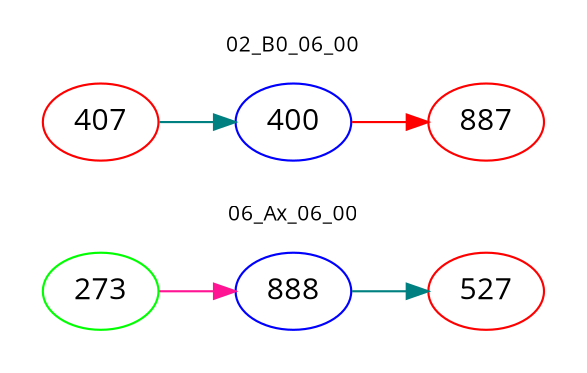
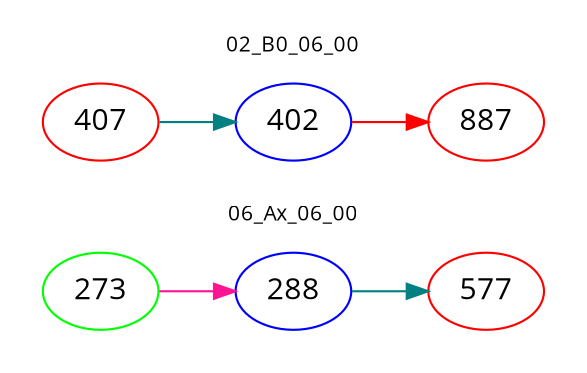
(293, 122) -> (293, 122)
(293, 291) -> (293, 291)
(486, 291) -> (486, 291)
